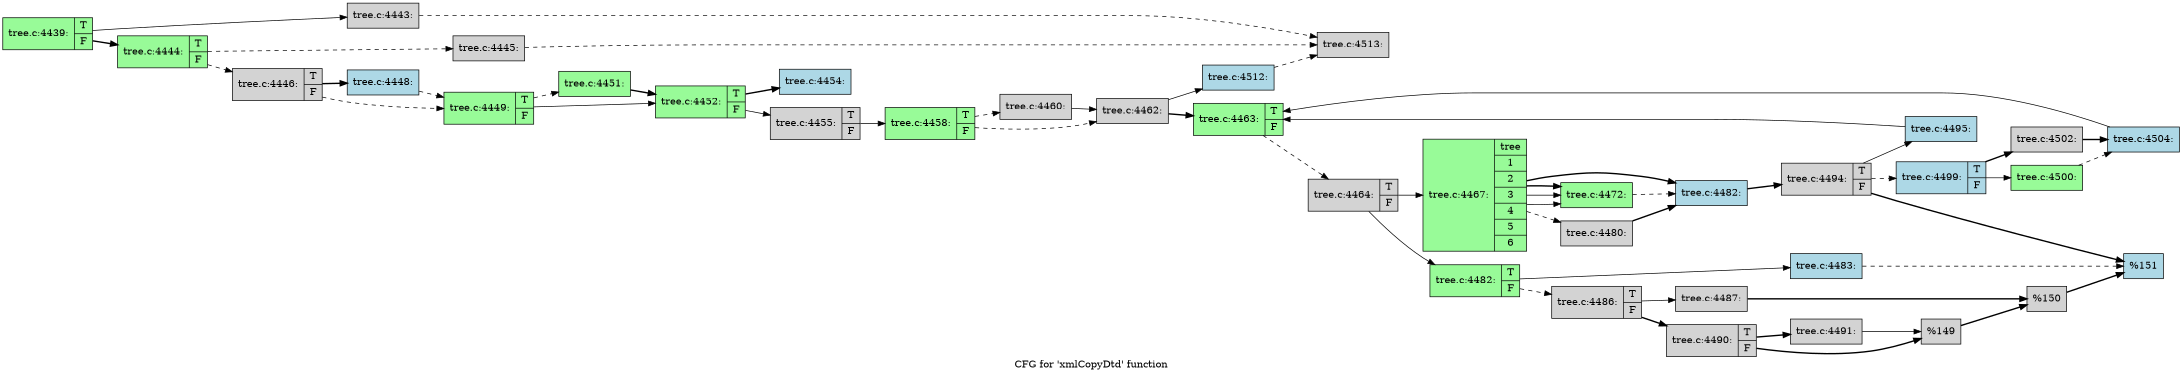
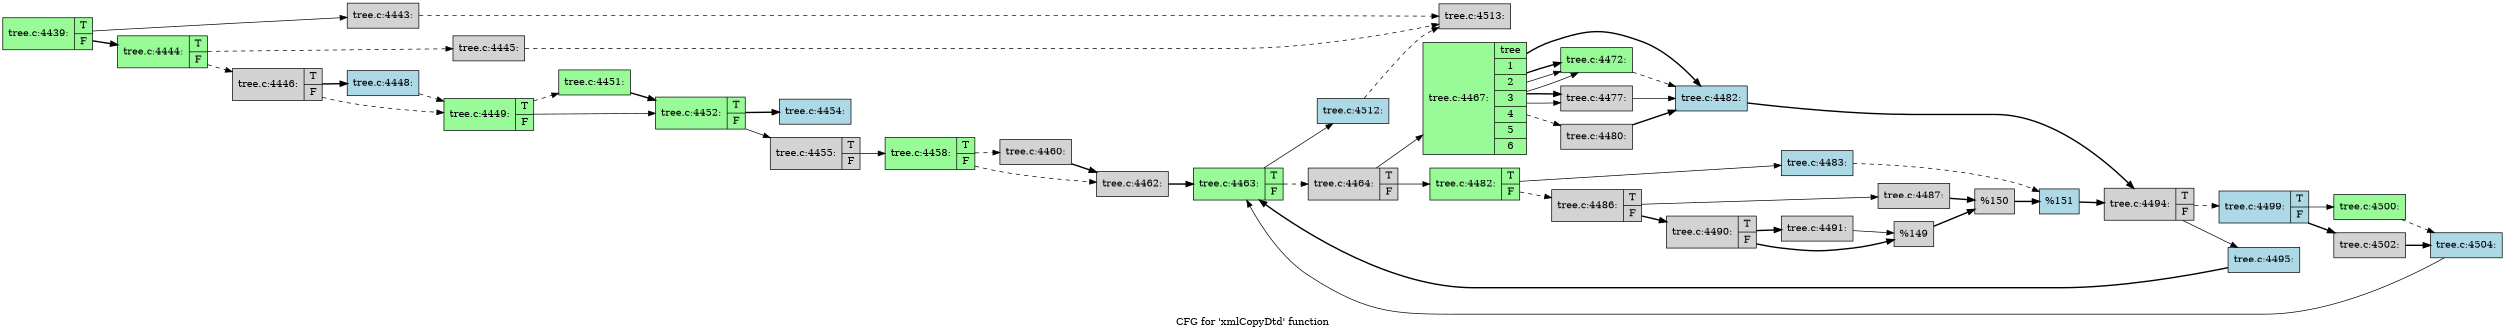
(1182, 95) -> (1295, 148)
none -> (1597, 98)
(1080, 109) -> (1081, 167)
(1598, 119) -> (1738, 288)
(1994, 228) -> (2088, 202)
